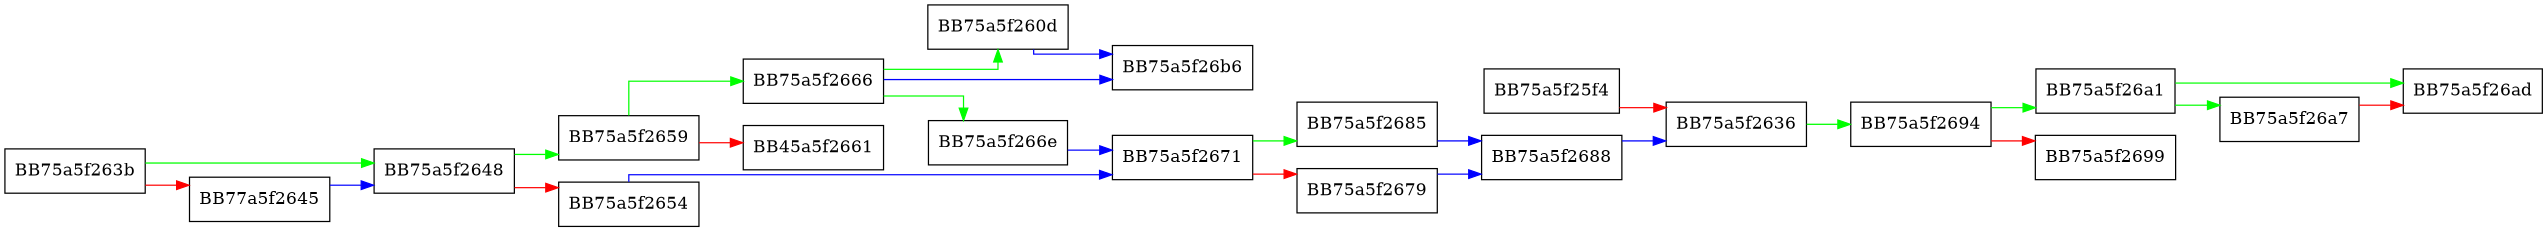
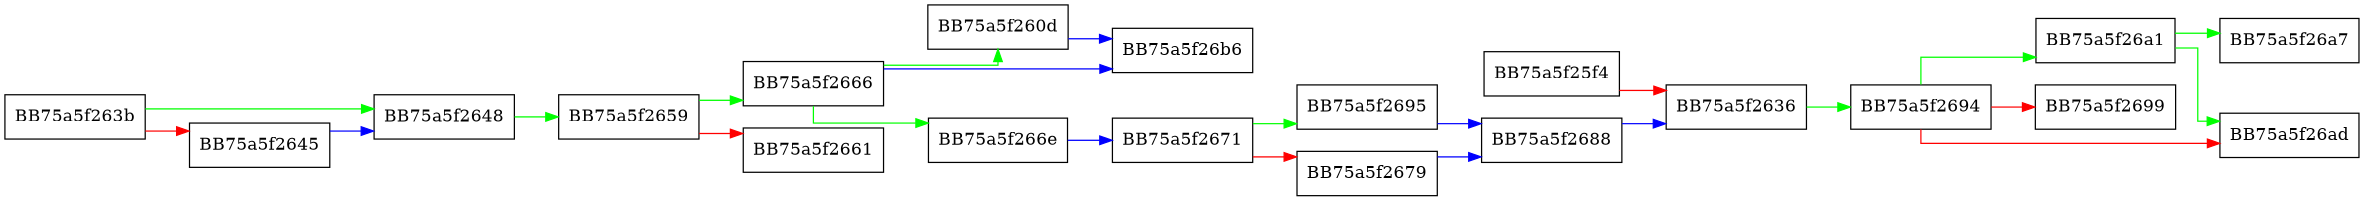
(2375, 105) -> (2057, 143)
(1367, 124) -> (1367, 107)
(813, 148) -> (813, 150)
(260, 199) -> (260, 145)
(629, 204) -> none
